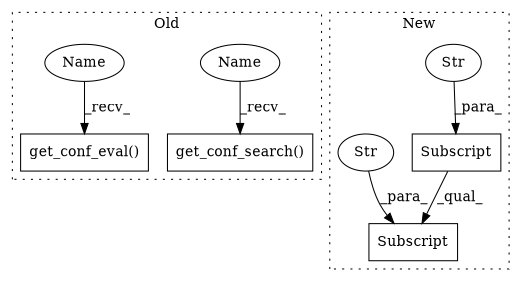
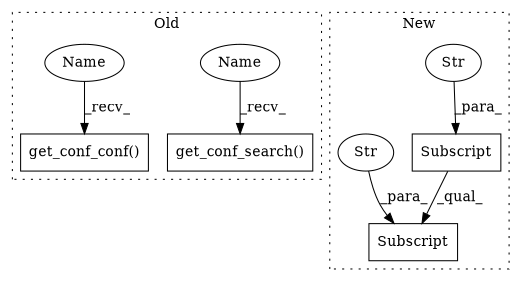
(85, 153) -> (85, 153)
